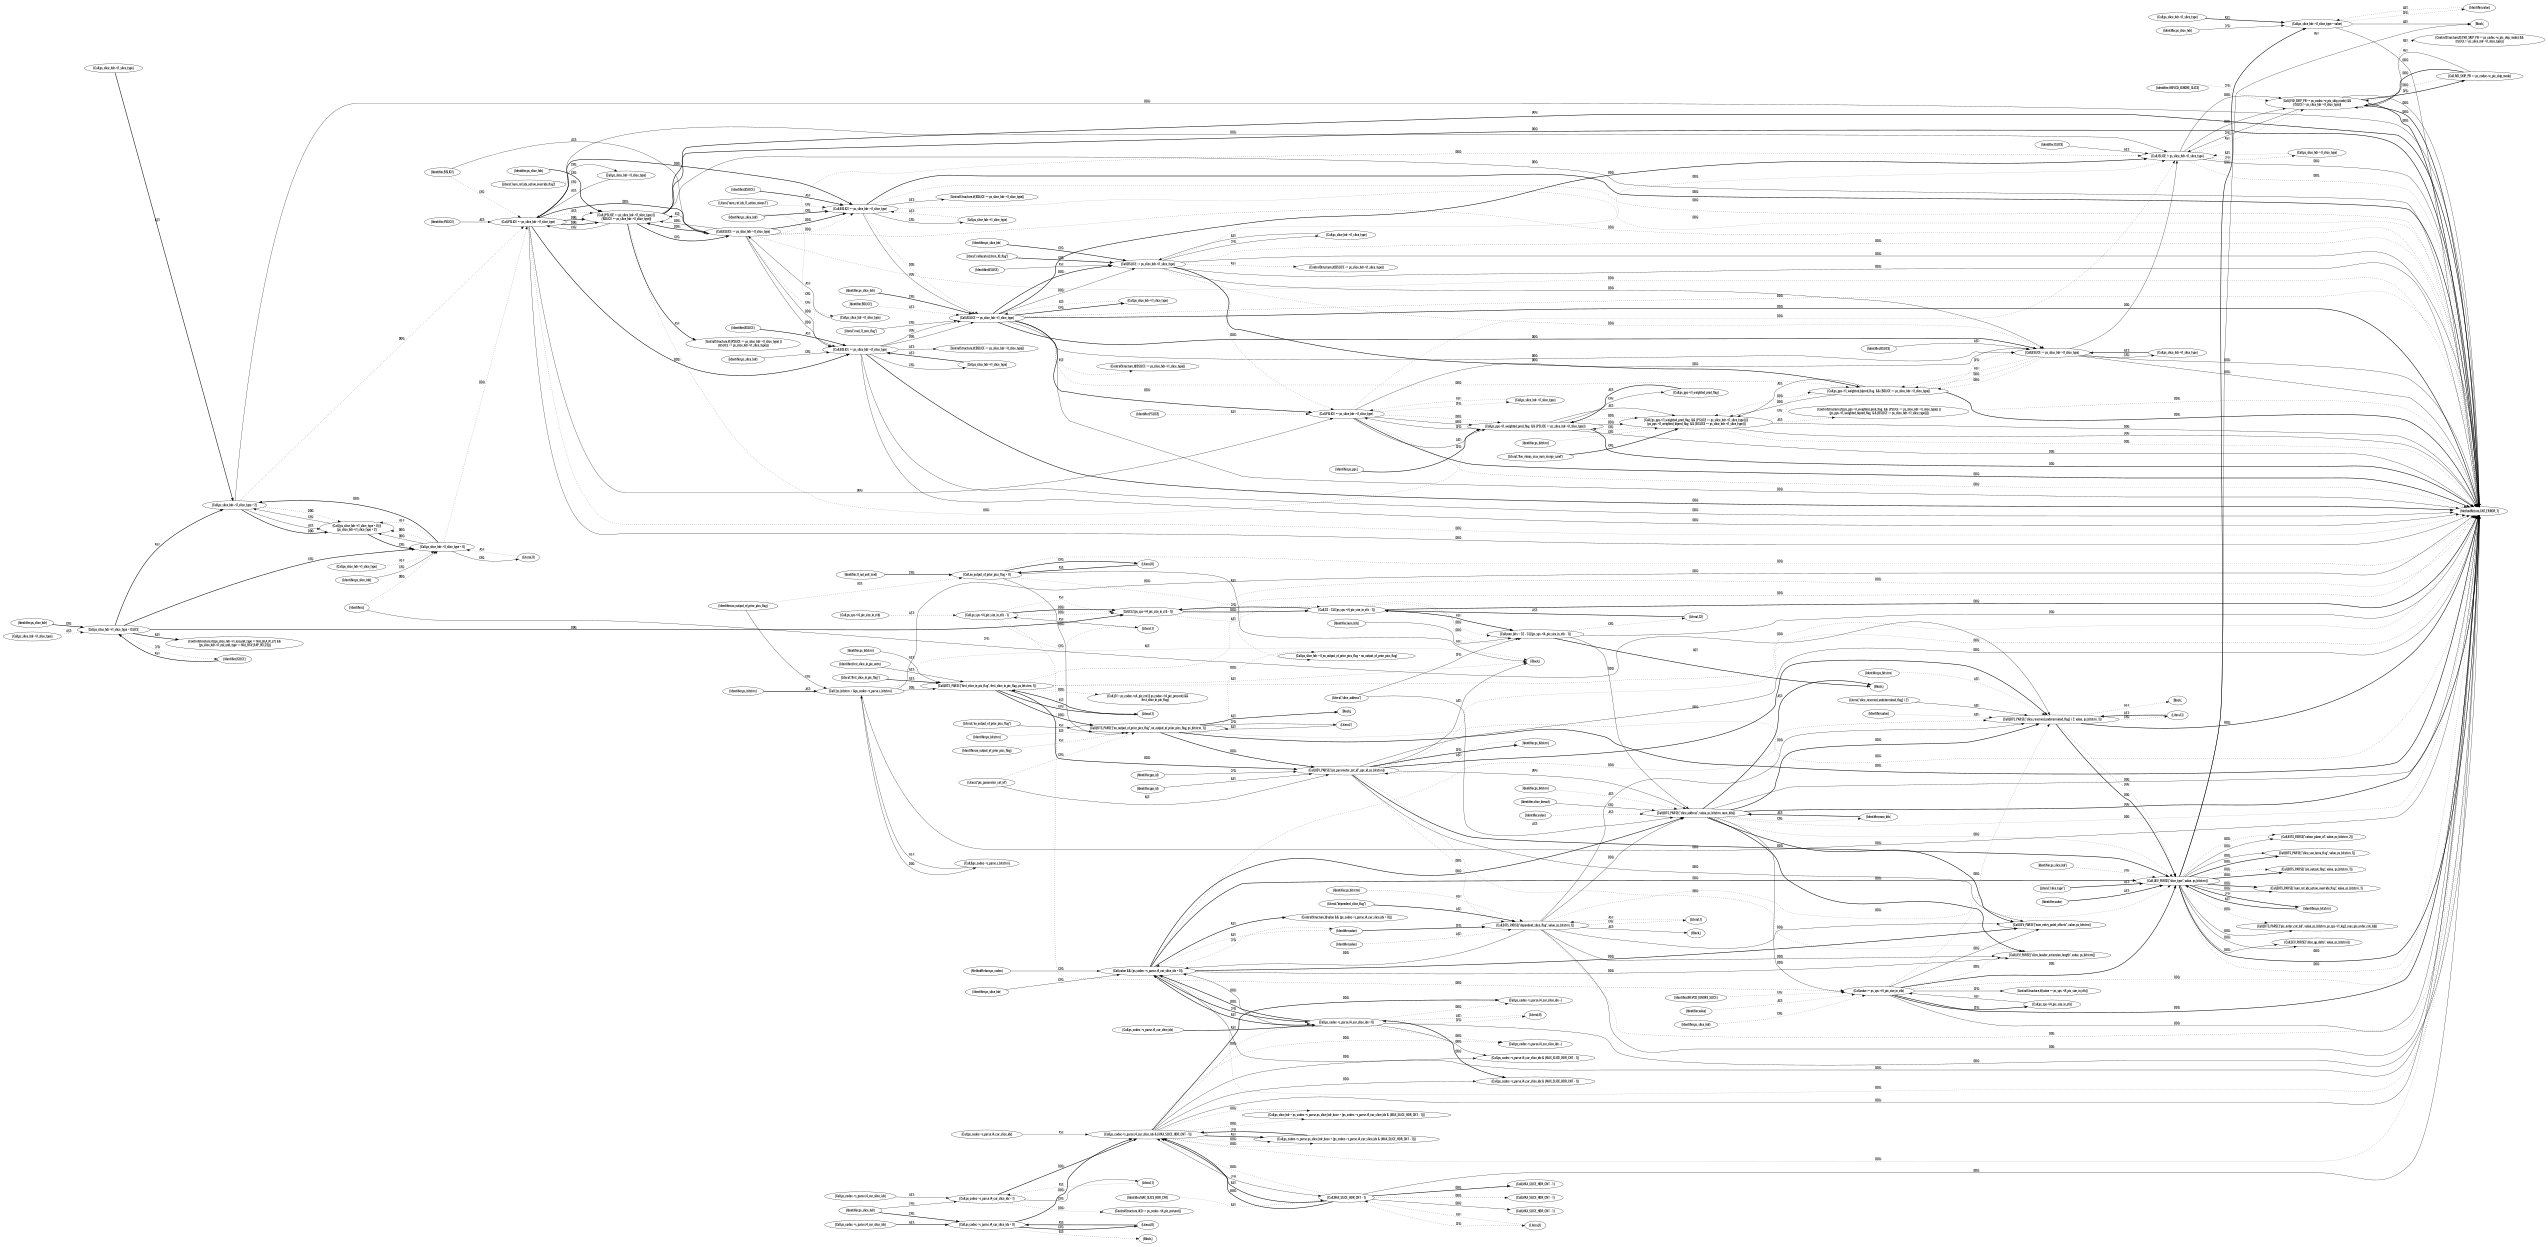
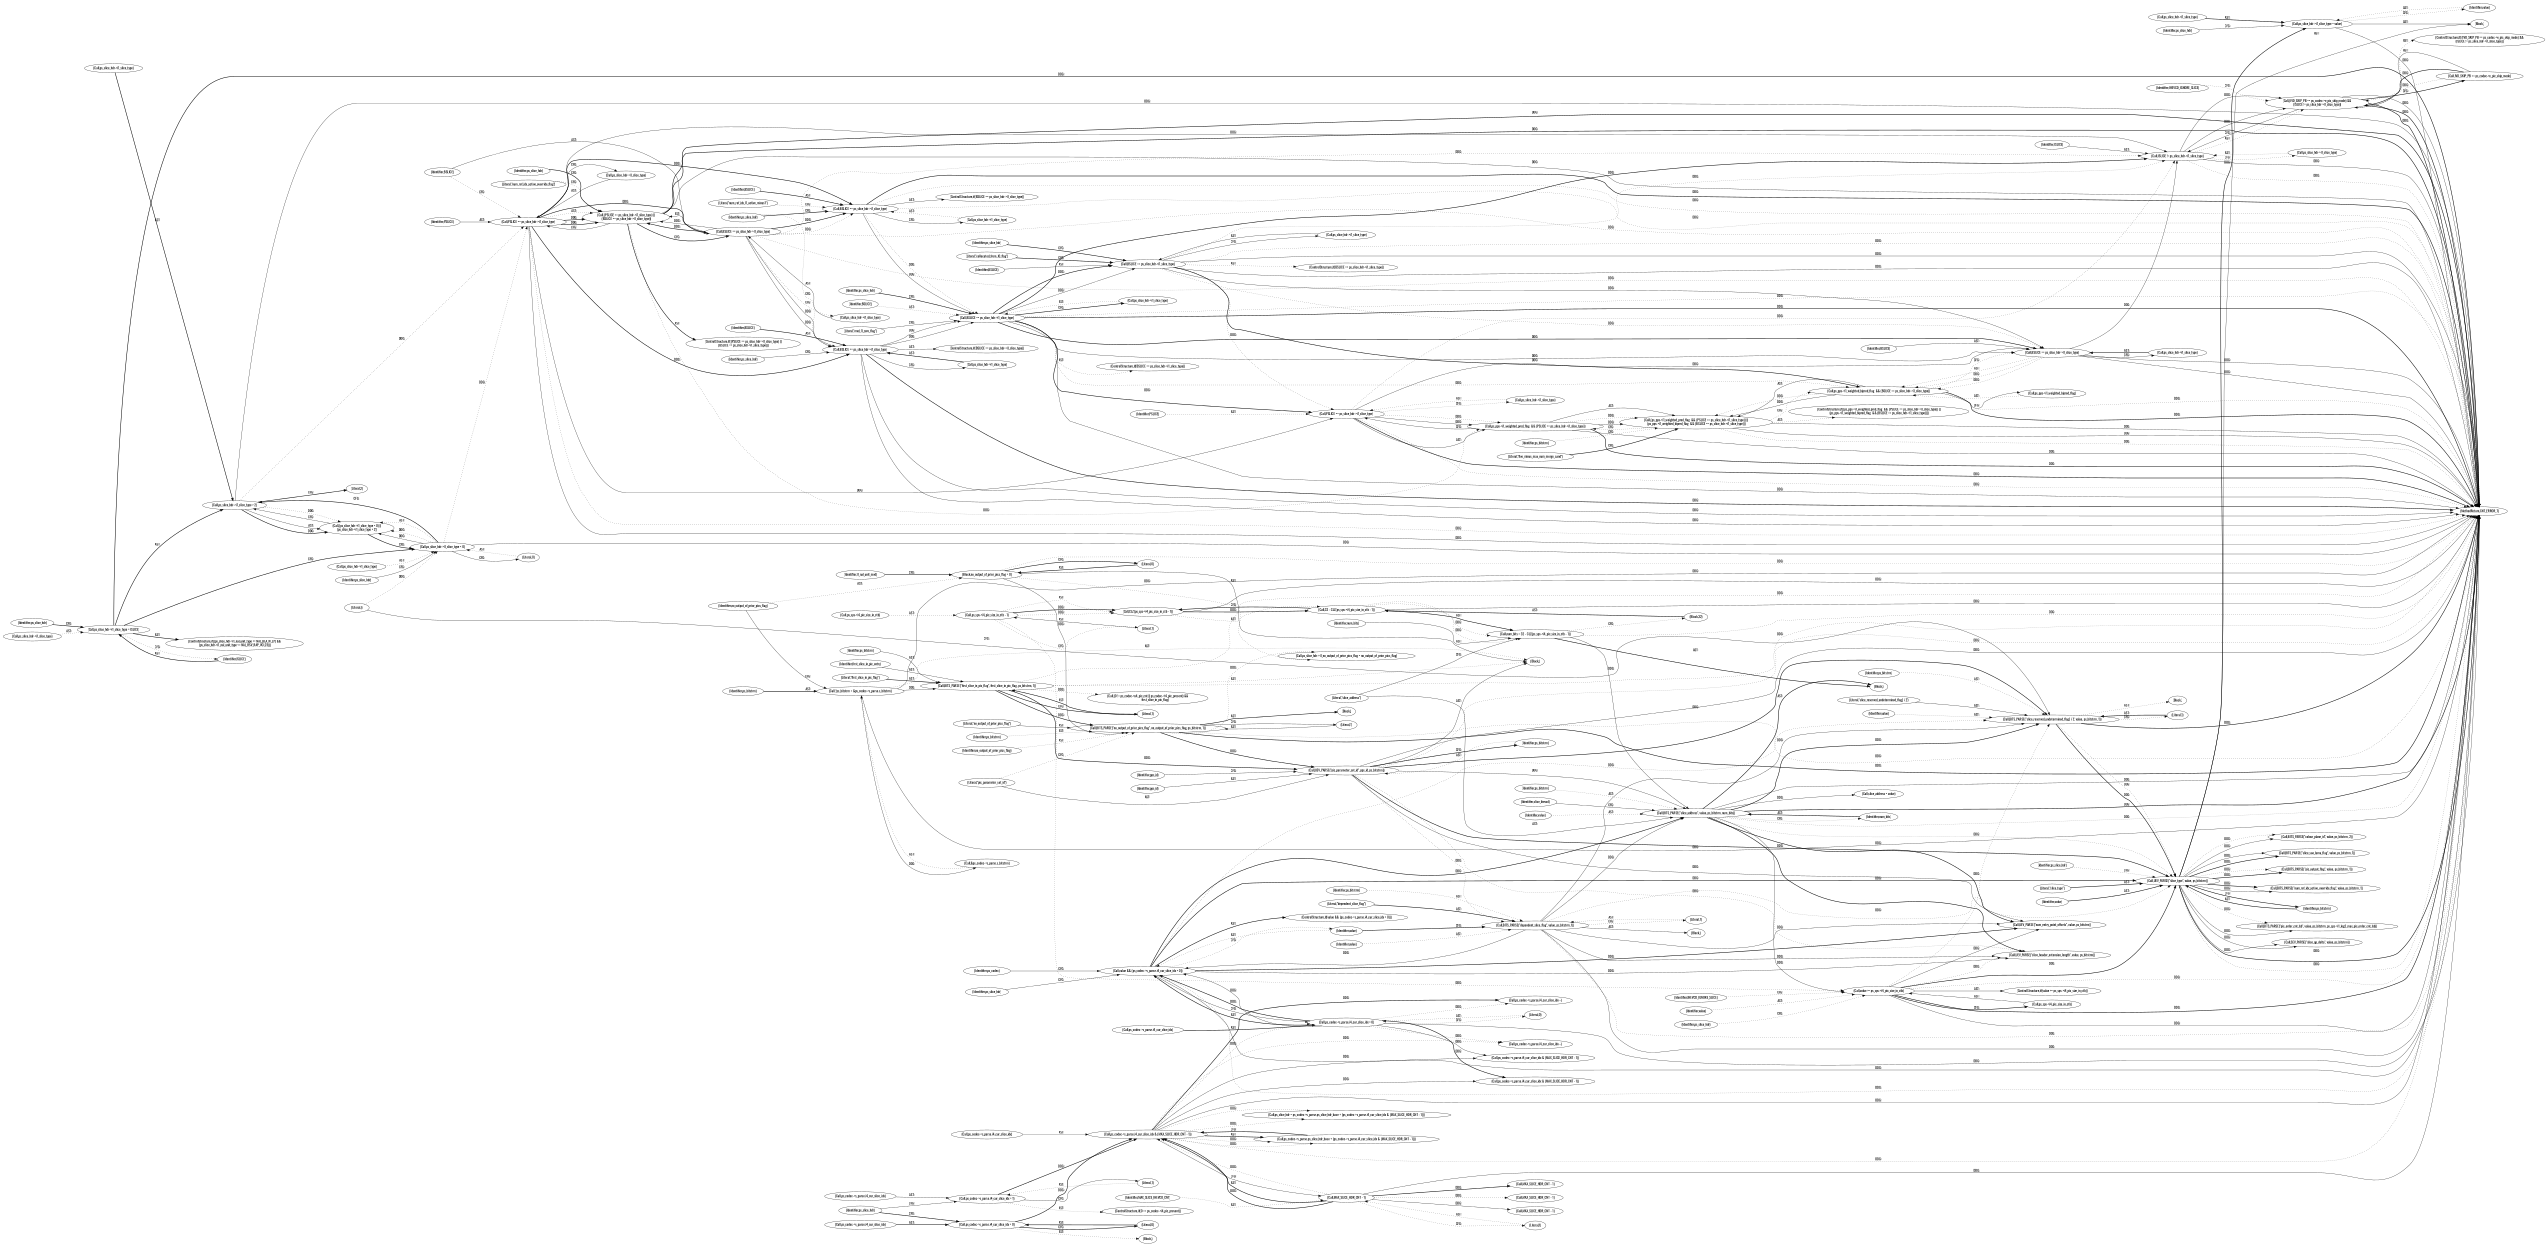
(1696, 393) -> none
none -> (2052, 394)
(1347, 470) -> none
none -> (357, 489)
(357, 499) -> (357, 499)
none -> (1474, 550)
(987, 575) -> (987, 575)
(1839, 582) -> (1839, 582)
(1951, 604) -> (1951, 604)
(357, 608) -> (357, 608)
(2053, 614) -> (2053, 614)
(1696, 617) -> (1696, 617)
(636, 630) -> (1249, 76)
none -> (1879, 794)
(885, 810) -> (885, 810)
(987, 971) -> (987, 971)
(1977, 989) -> (1977, 989)
(1227, 1010) -> (1227, 1010)
(1148, 1198) -> (1148, 1198)
(1062, 1208) -> (1062, 1208)
